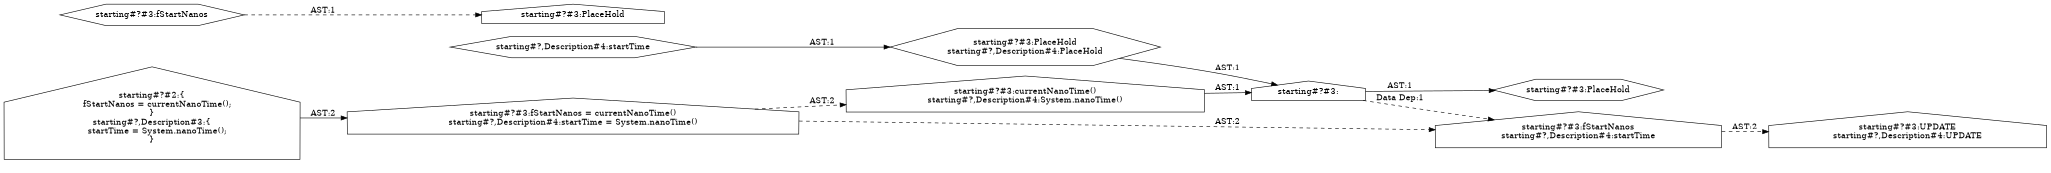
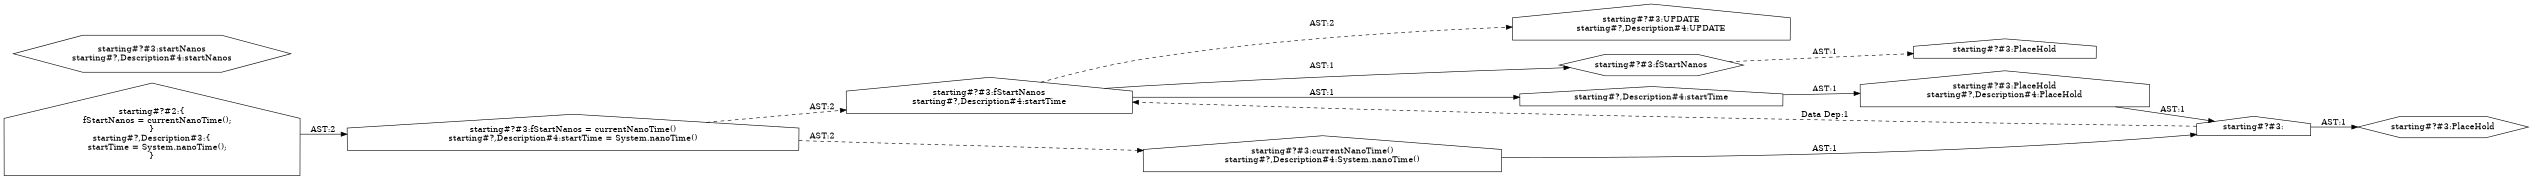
(573, 47) -> (1651, 97)
(1025, 47) -> (2005, 91)
none -> (152, 54)
none -> (1334, 77)
none -> (1323, 97)
